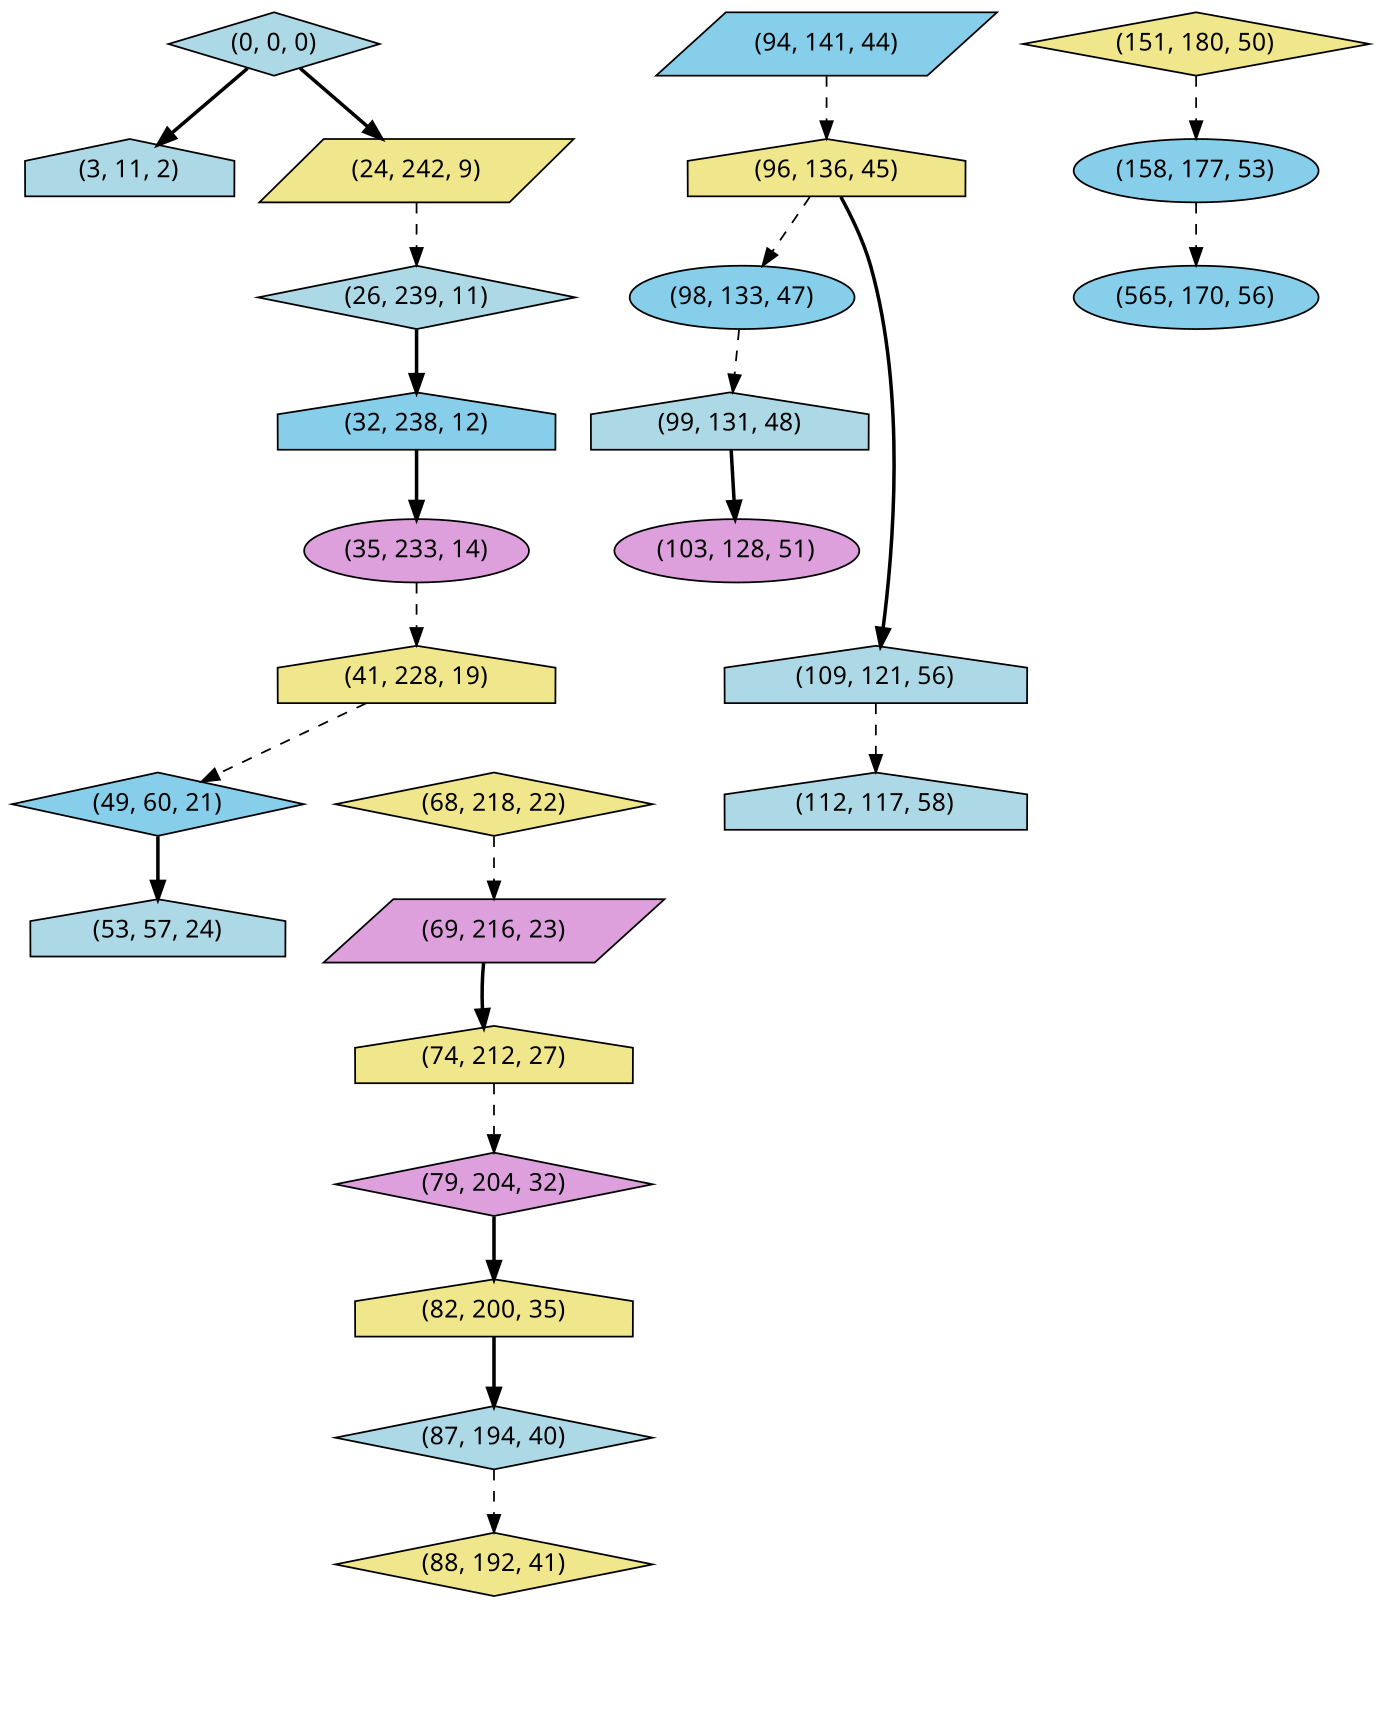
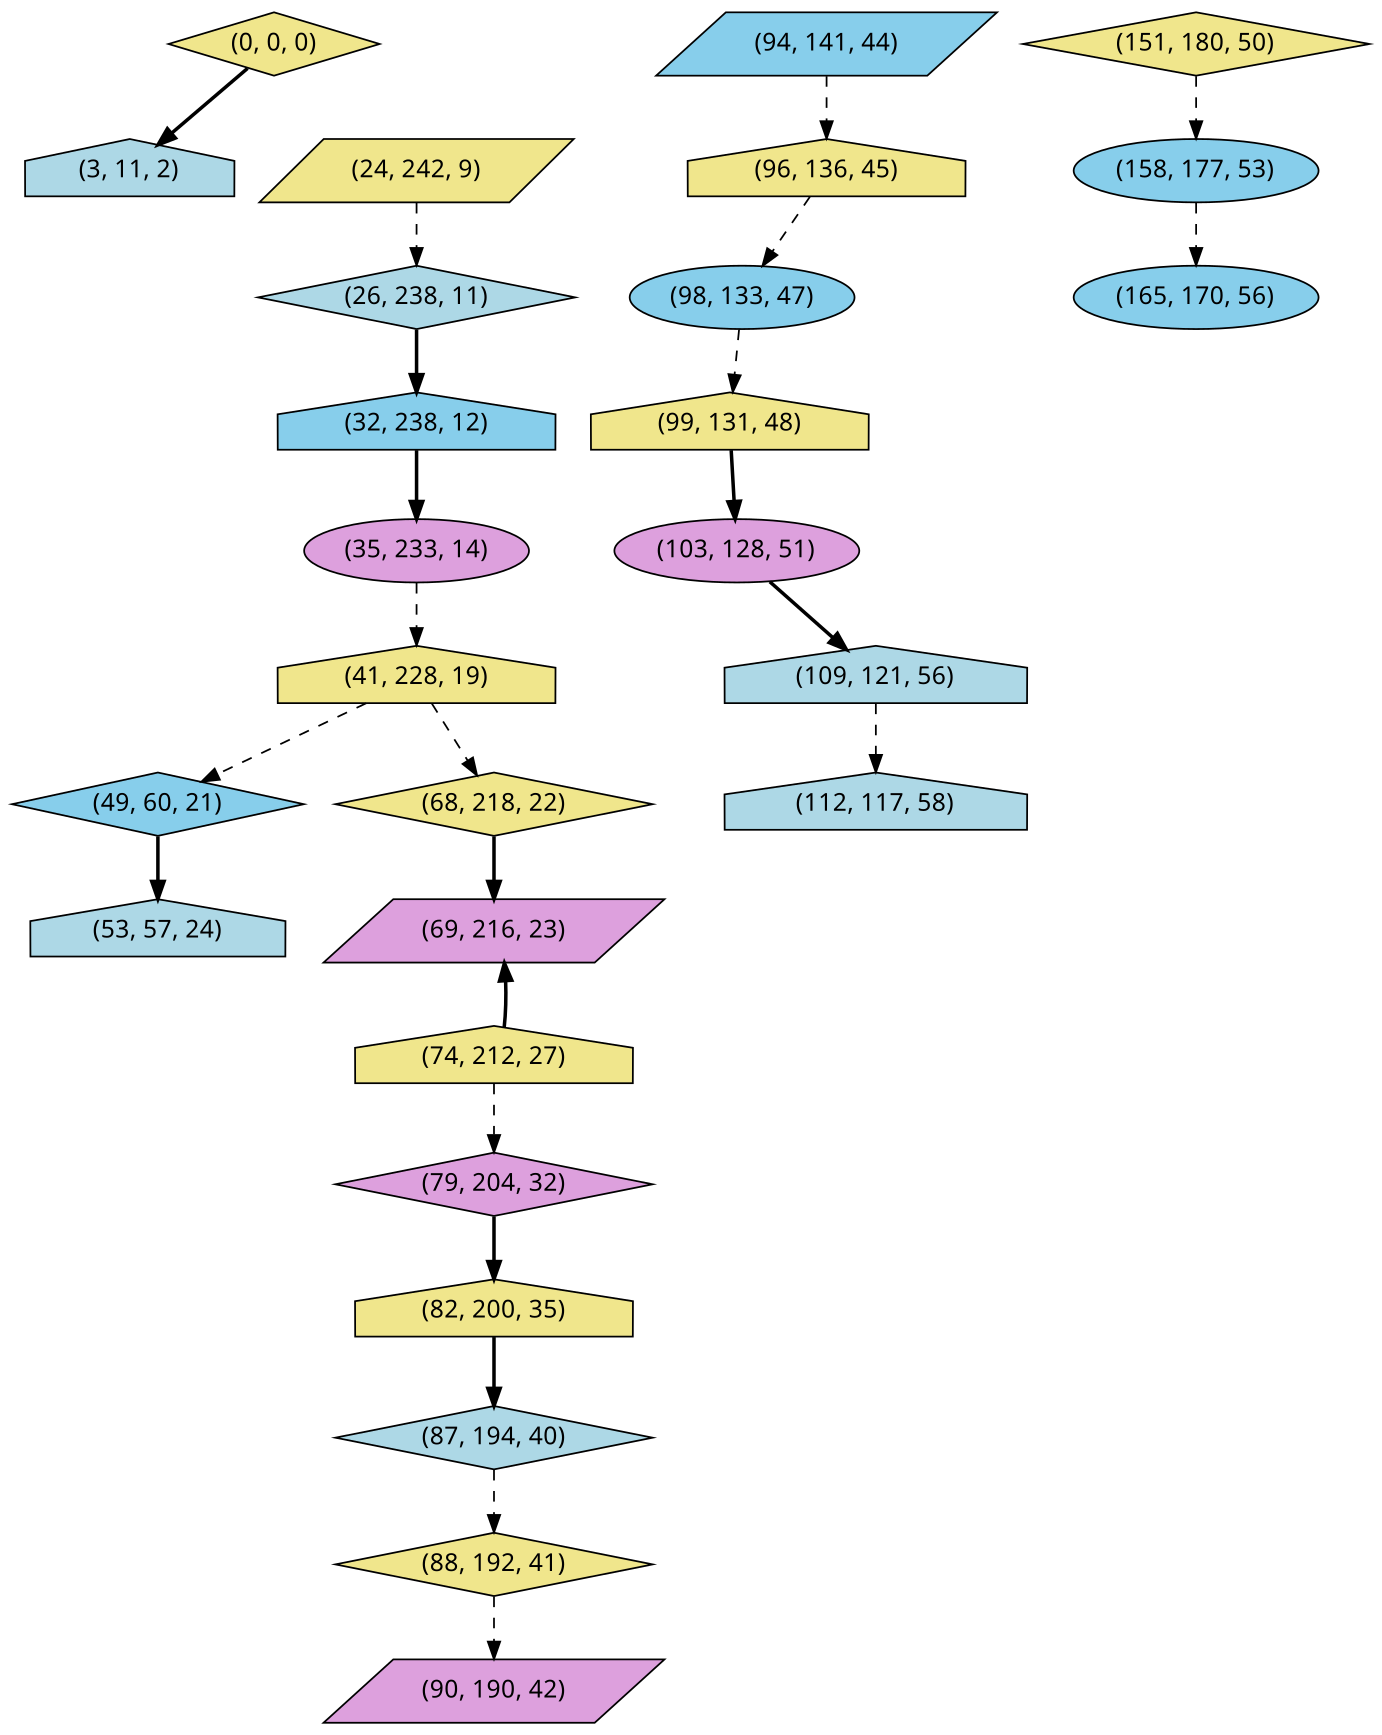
(274, 44) -> (274, 44)
(334, 98) -> none
(417, 297) -> (417, 297)
(1196, 297) -> (1196, 297)
(892, 409) -> (801, 610)
(730, 424) -> (730, 424)
none -> (450, 732)
(494, 859) -> (494, 859)
(482, 986) -> (506, 1004)
none -> (494, 1691)
